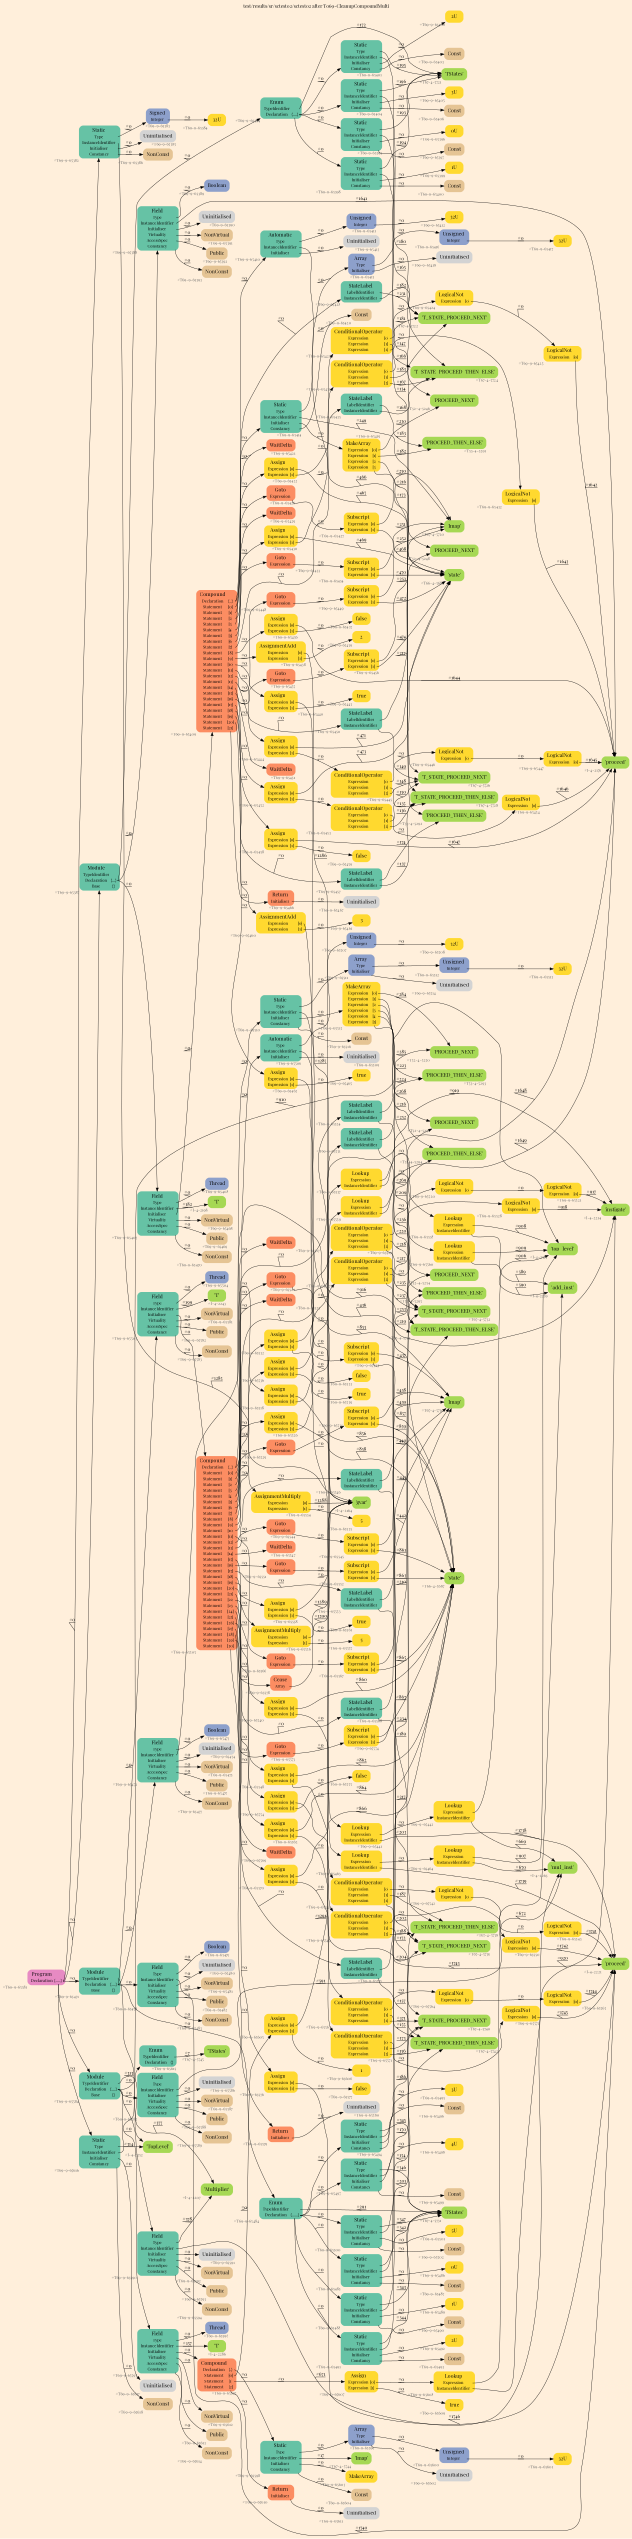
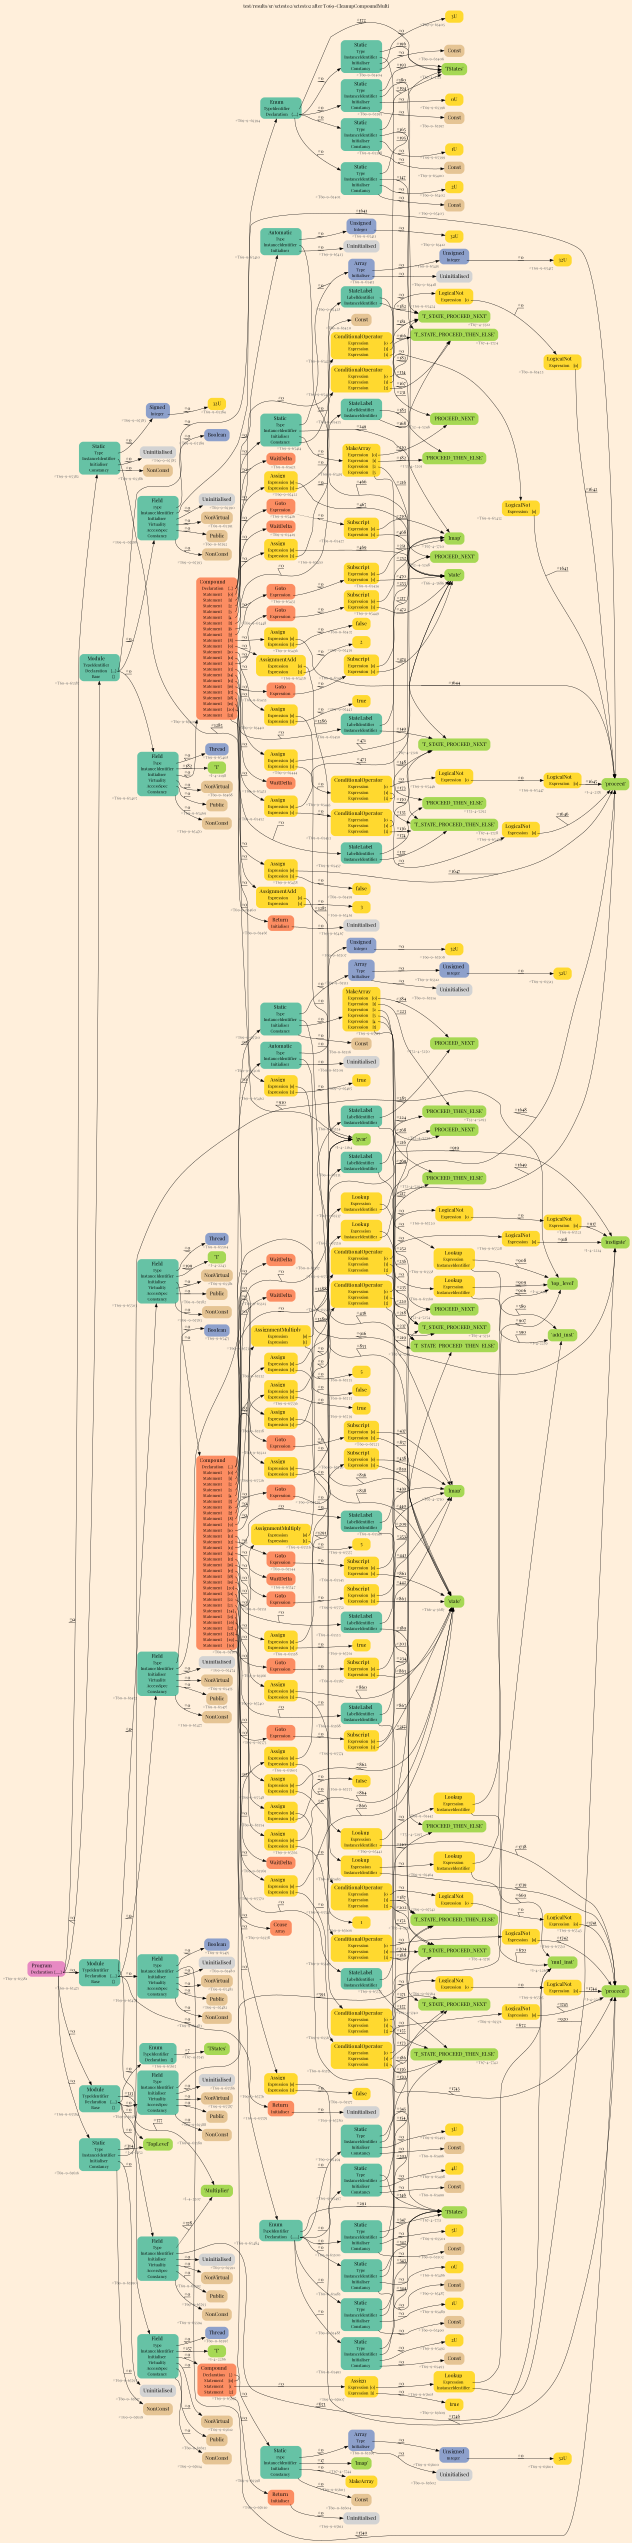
(325, 1621) -> none
